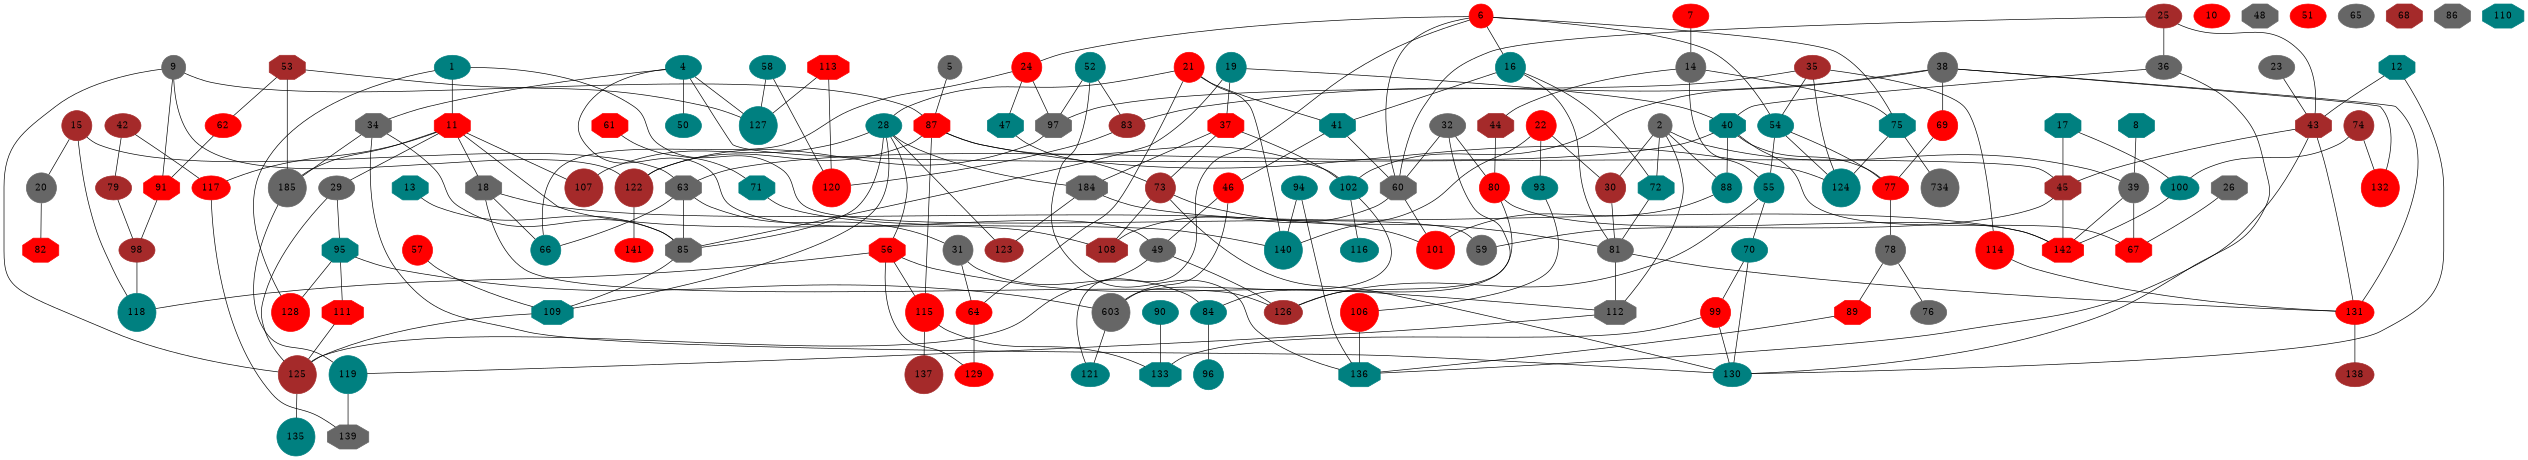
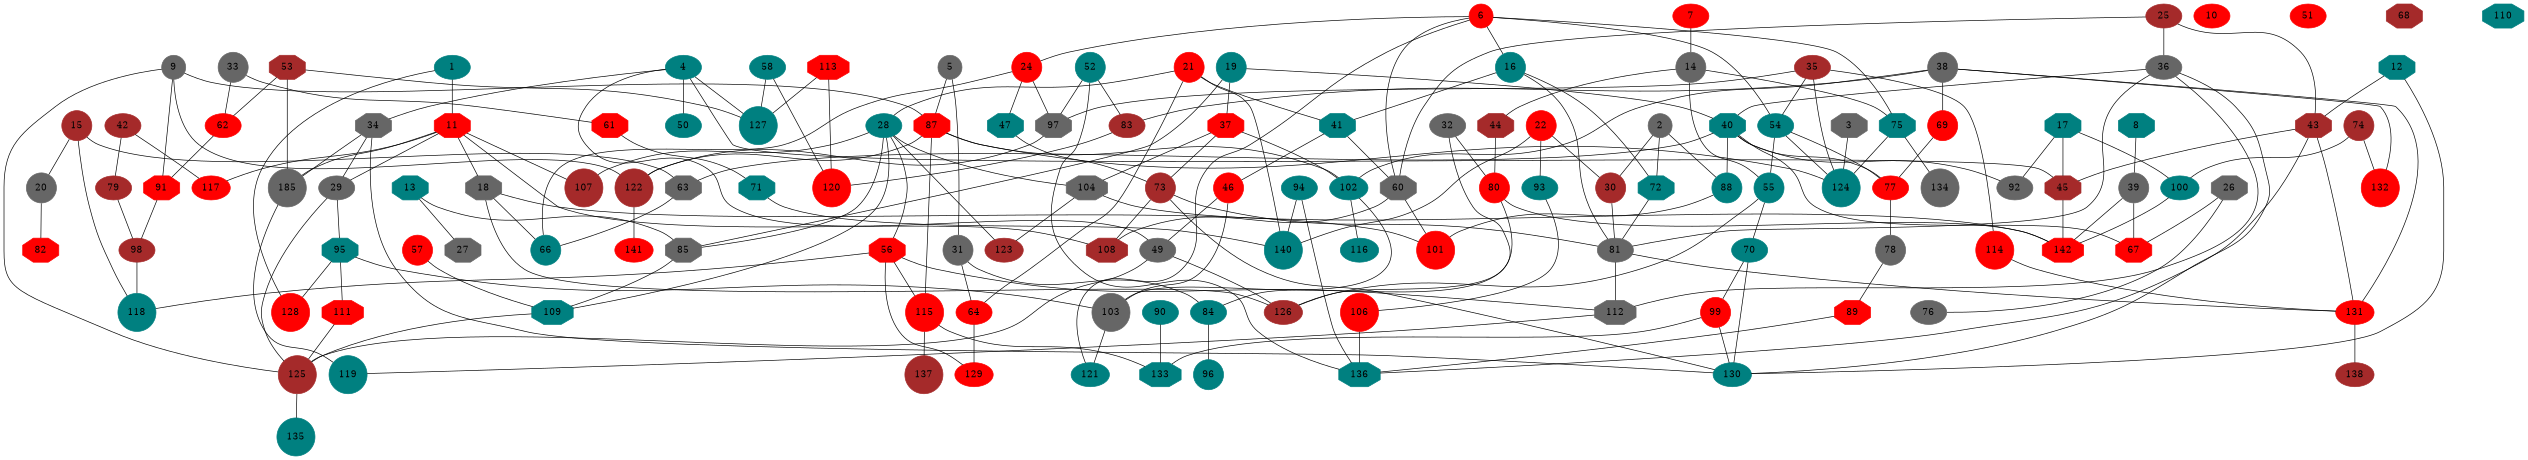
(2260, 16) -> none
(2356, 16) -> none
(2452, 16) -> none
none -> (233, 67)
(2277, 67) -> none
none -> (1849, 126)
(1429, 149) -> none
(1906, 157) -> none
(1087, 188) -> (1087, 188)
(1940, 188) -> (1940, 188)
none -> (2015, 188)
(683, 219) -> none
(1676, 219) -> (2036, 285)
(819, 222) -> (958, 149)
(514, 226) -> (351, 163)
none -> (1877, 228)
none -> (463, 250)
(1482, 250) -> none
(1910, 282) -> (2102, 293)
(1111, 312) -> (1111, 312)
(348, 437) -> none
